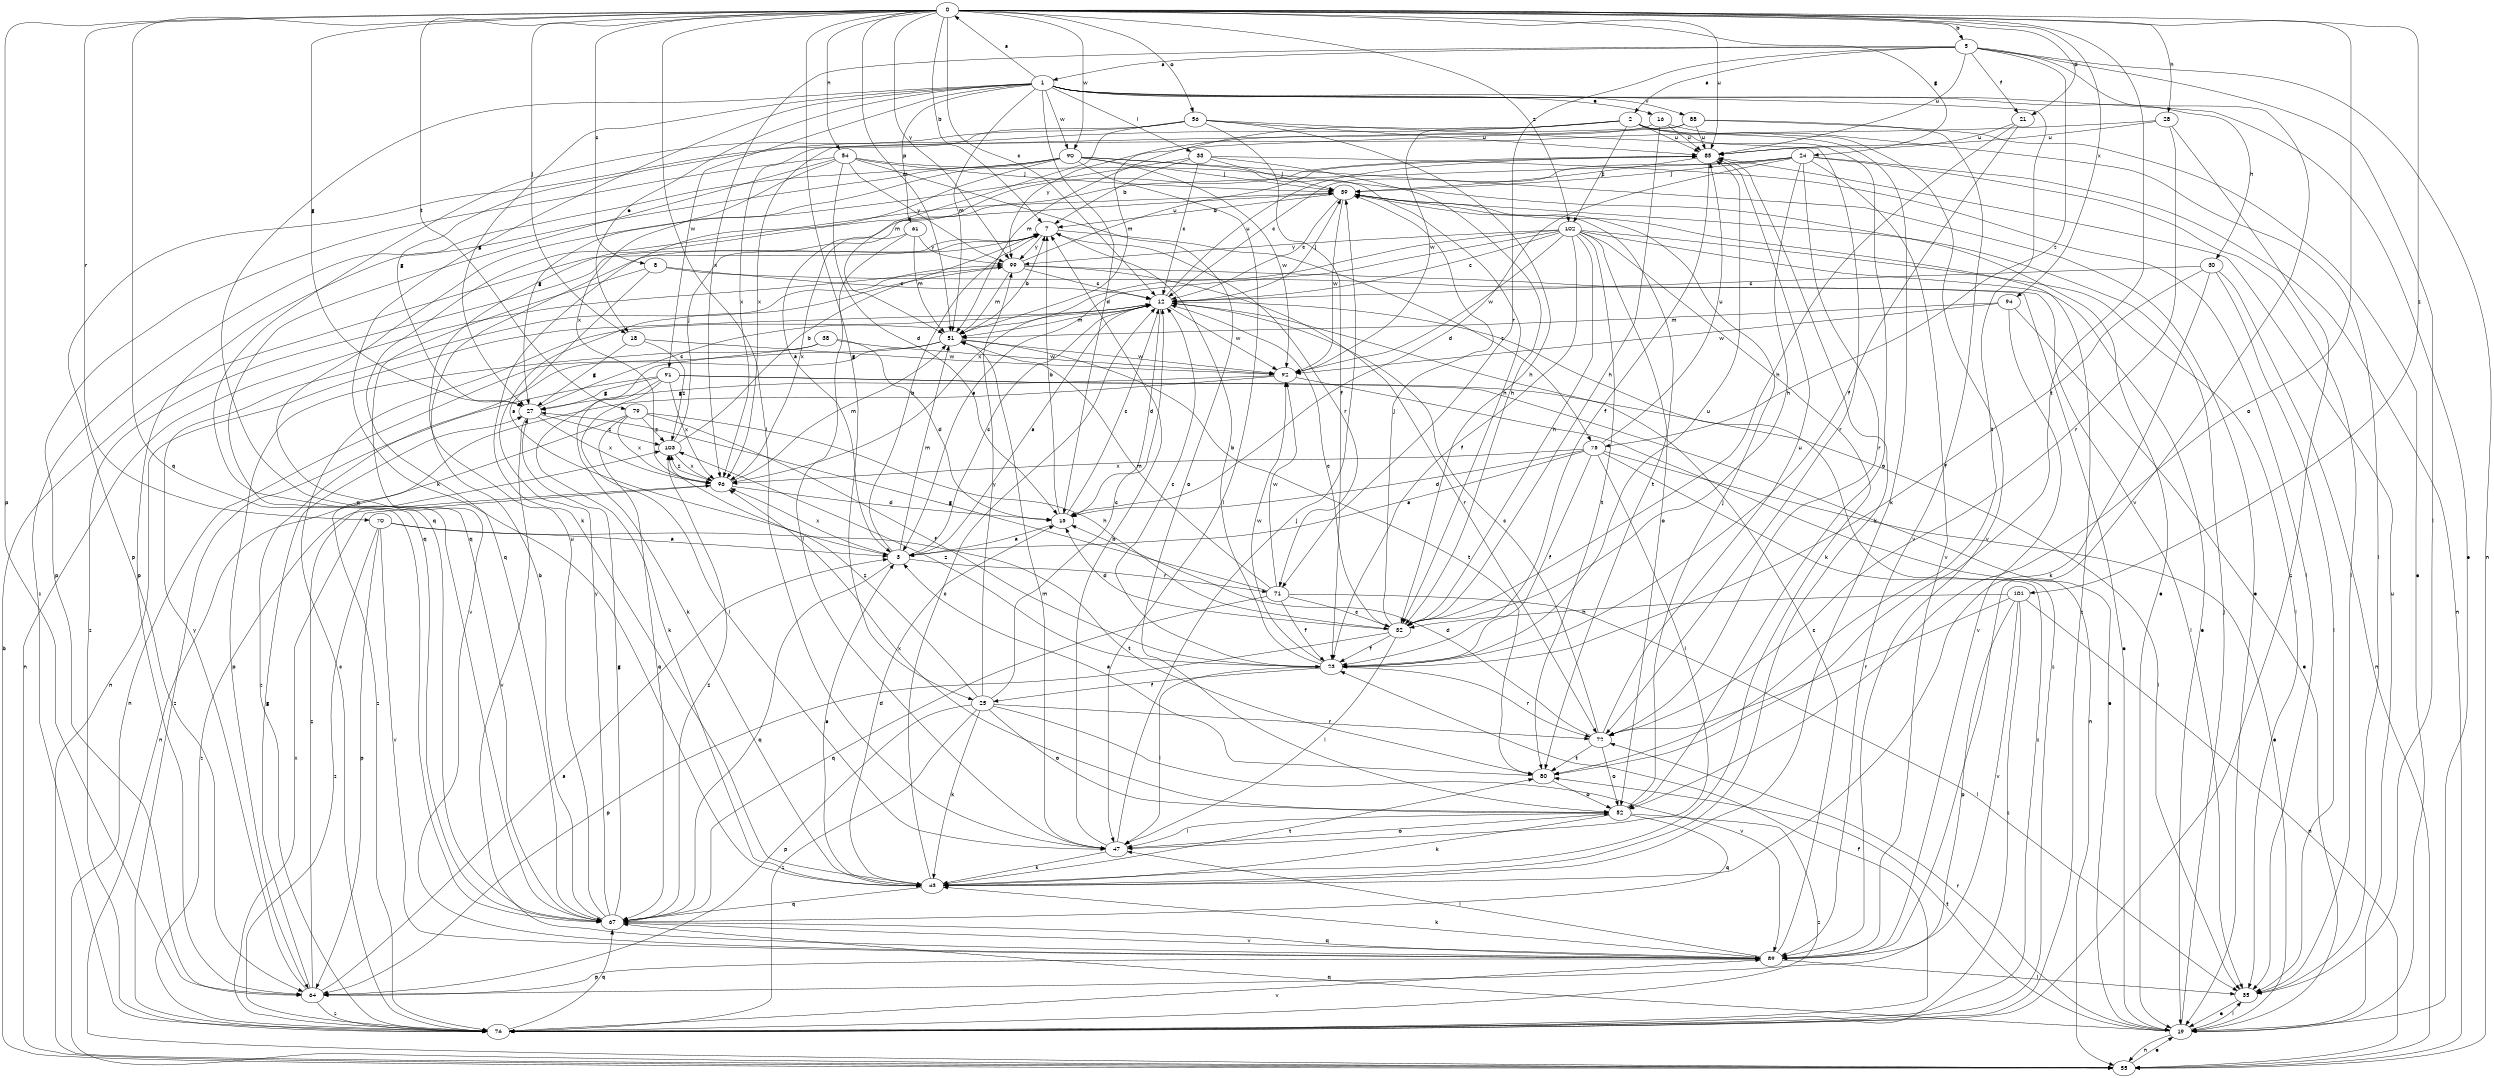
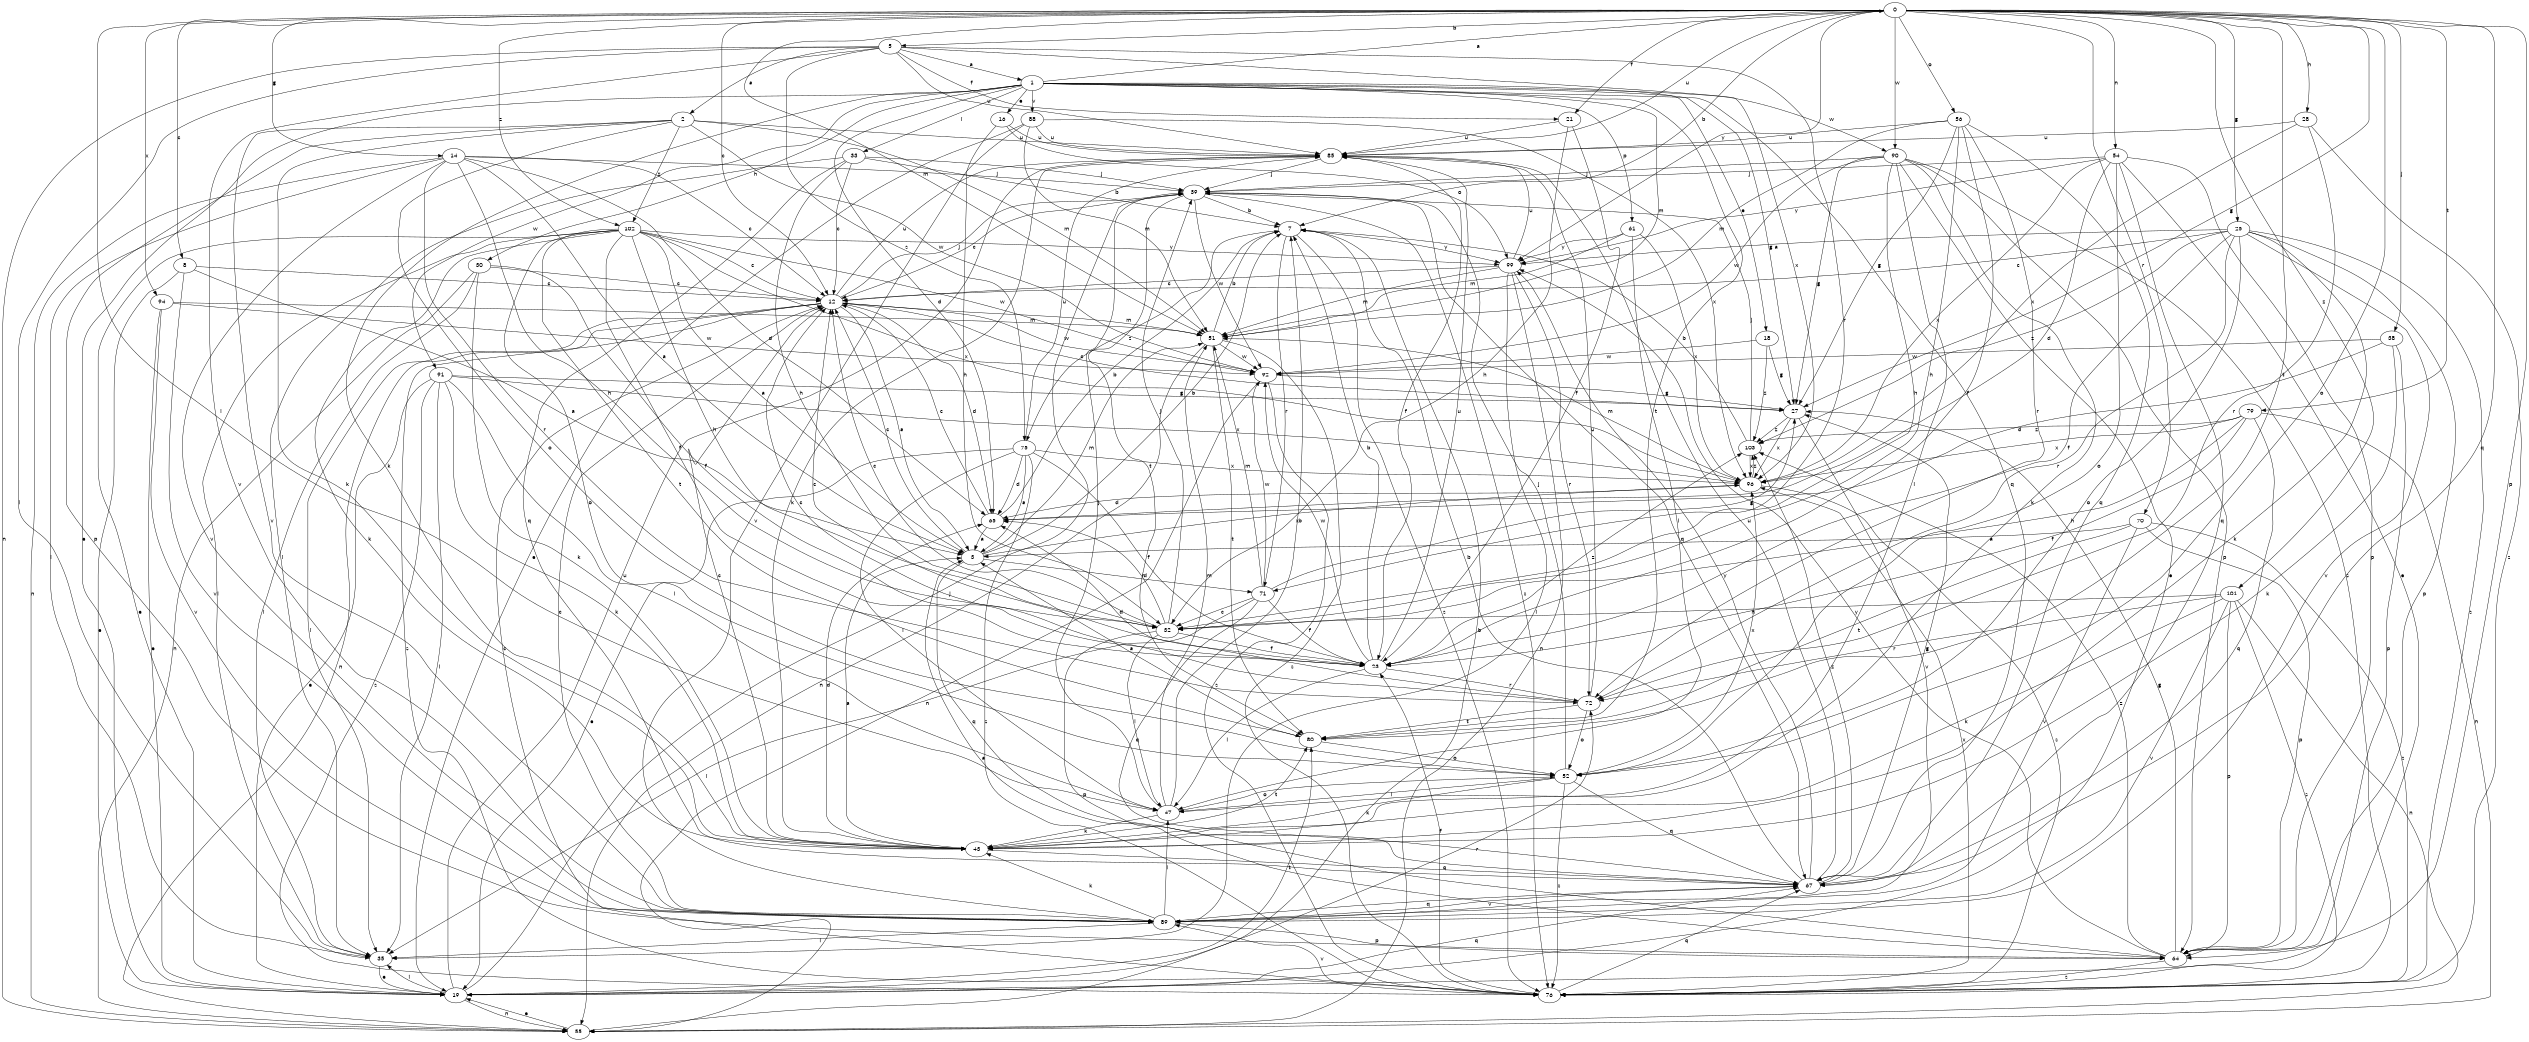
(585, 25) -> (2398, 32)
(2076, 65) -> (1632, 65)
(1803, 156) -> (454, 156)
(1048, 193) -> (1460, 193)
(2354, 314) -> (341, 442)
(995, 484) -> (1776, 247)
(1062, 521) -> (992, 521)
(1159, 681) -> (1836, 521)
none -> (1628, 805)
